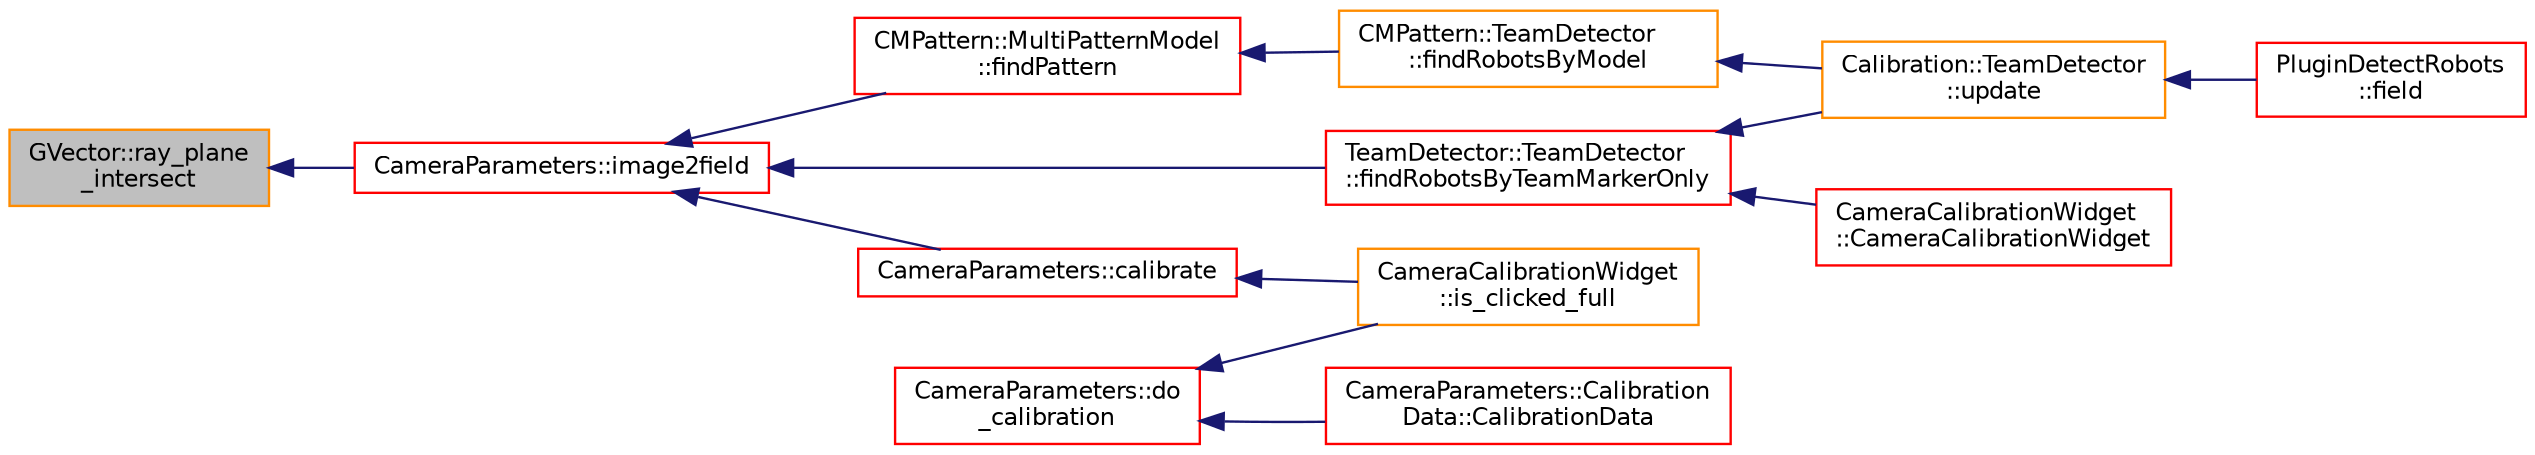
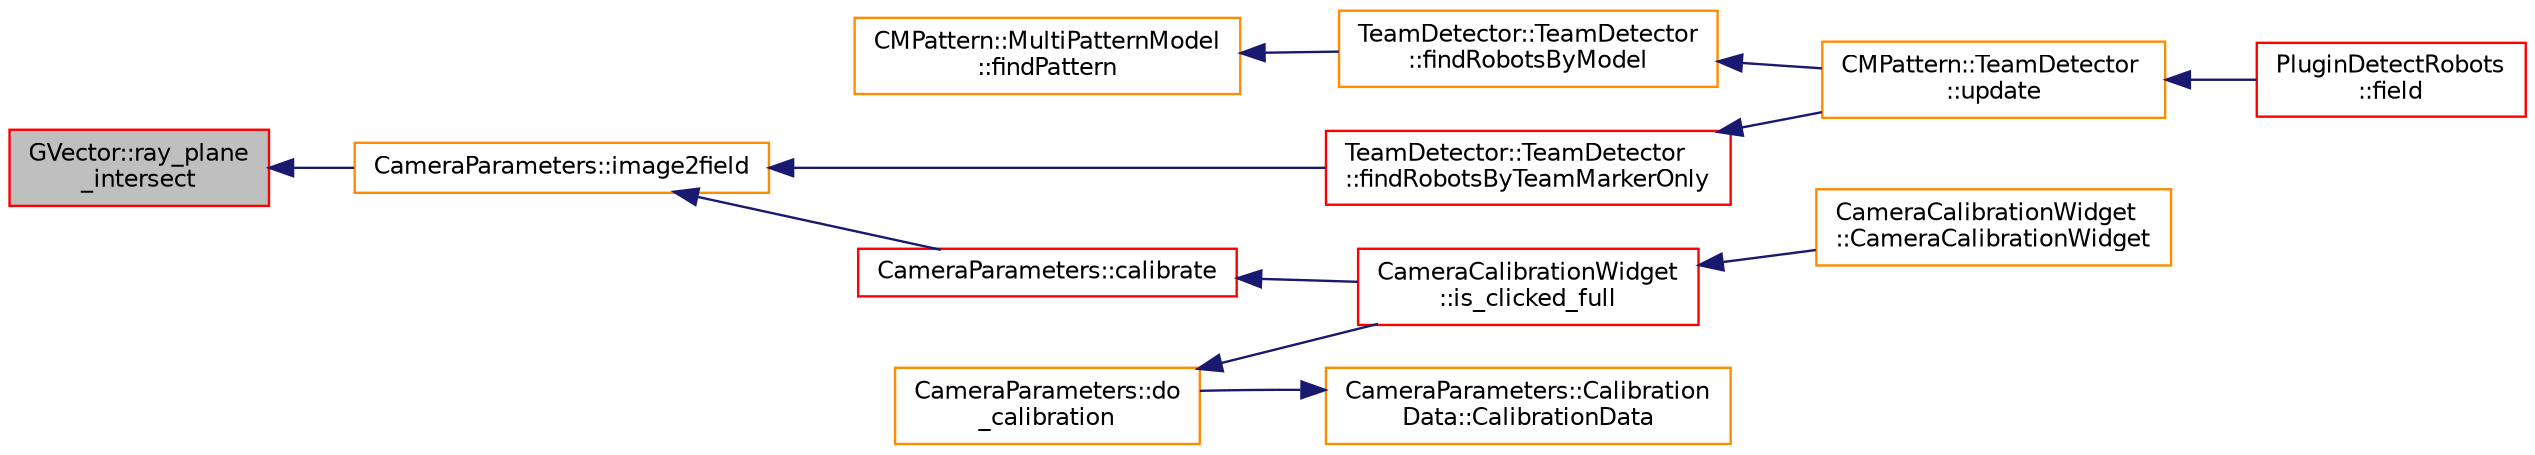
(1528, 49) -> (1528, 49)
(1047, 56) -> (1047, 56)
(1994, 80) -> (1994, 80)
(789, 116) -> none
(139, 168) -> (139, 168)
(562, 168) -> (562, 168)
(1785, 201) -> (1770, 256)
(1994, 227) -> (1994, 227)
(1528, 287) -> (1528, 287)
(1047, 406) -> (1047, 406)
(1528, 406) -> (1528, 406)
(1275, 422) -> (1250, 390)
